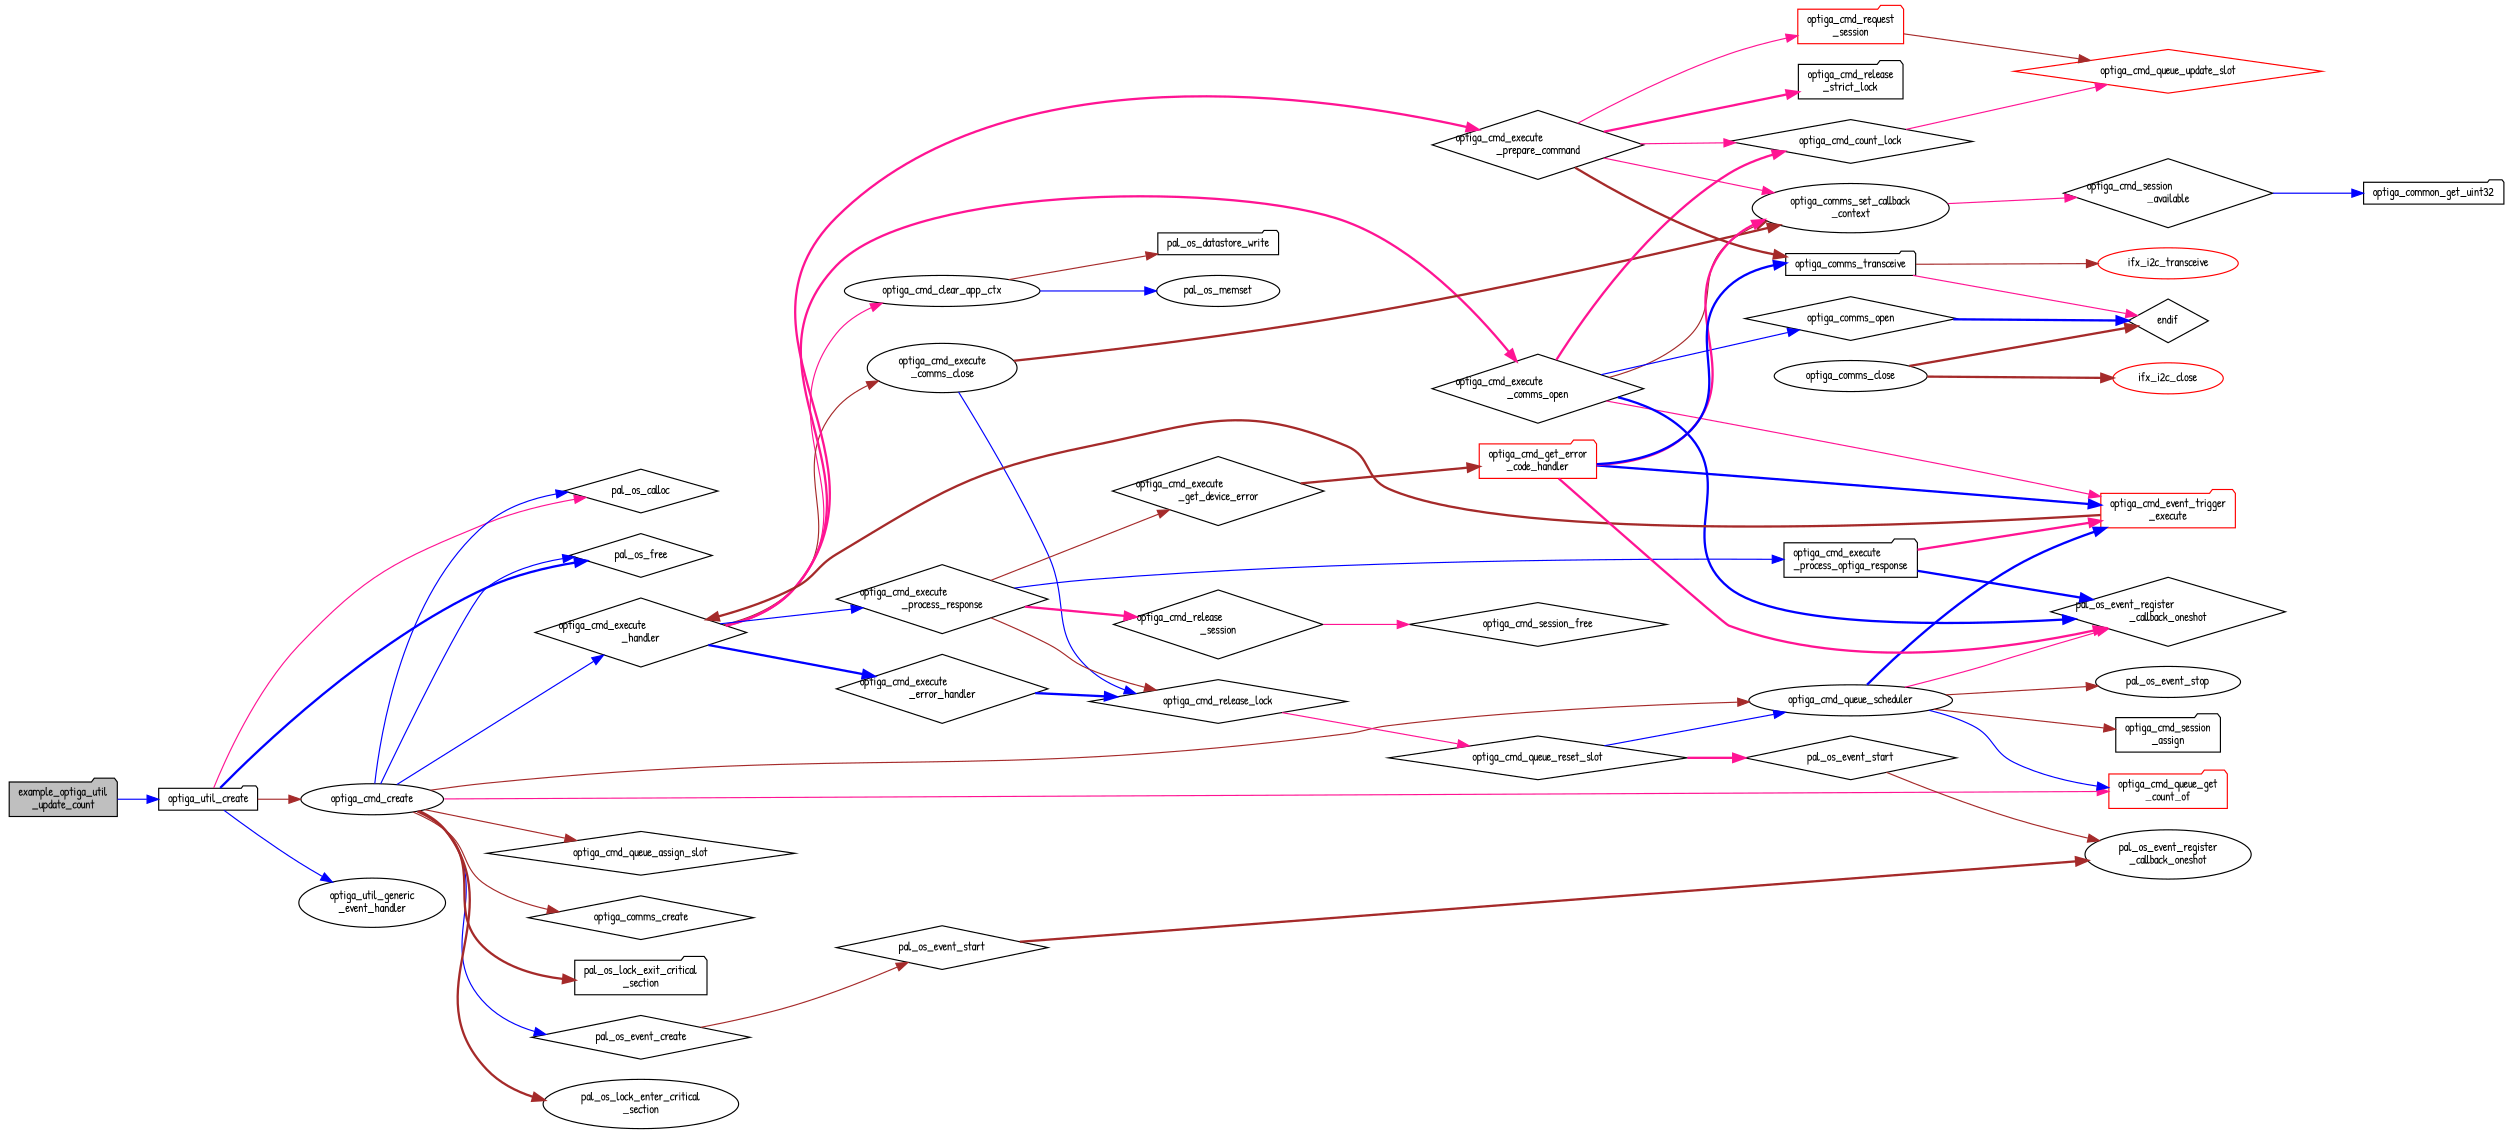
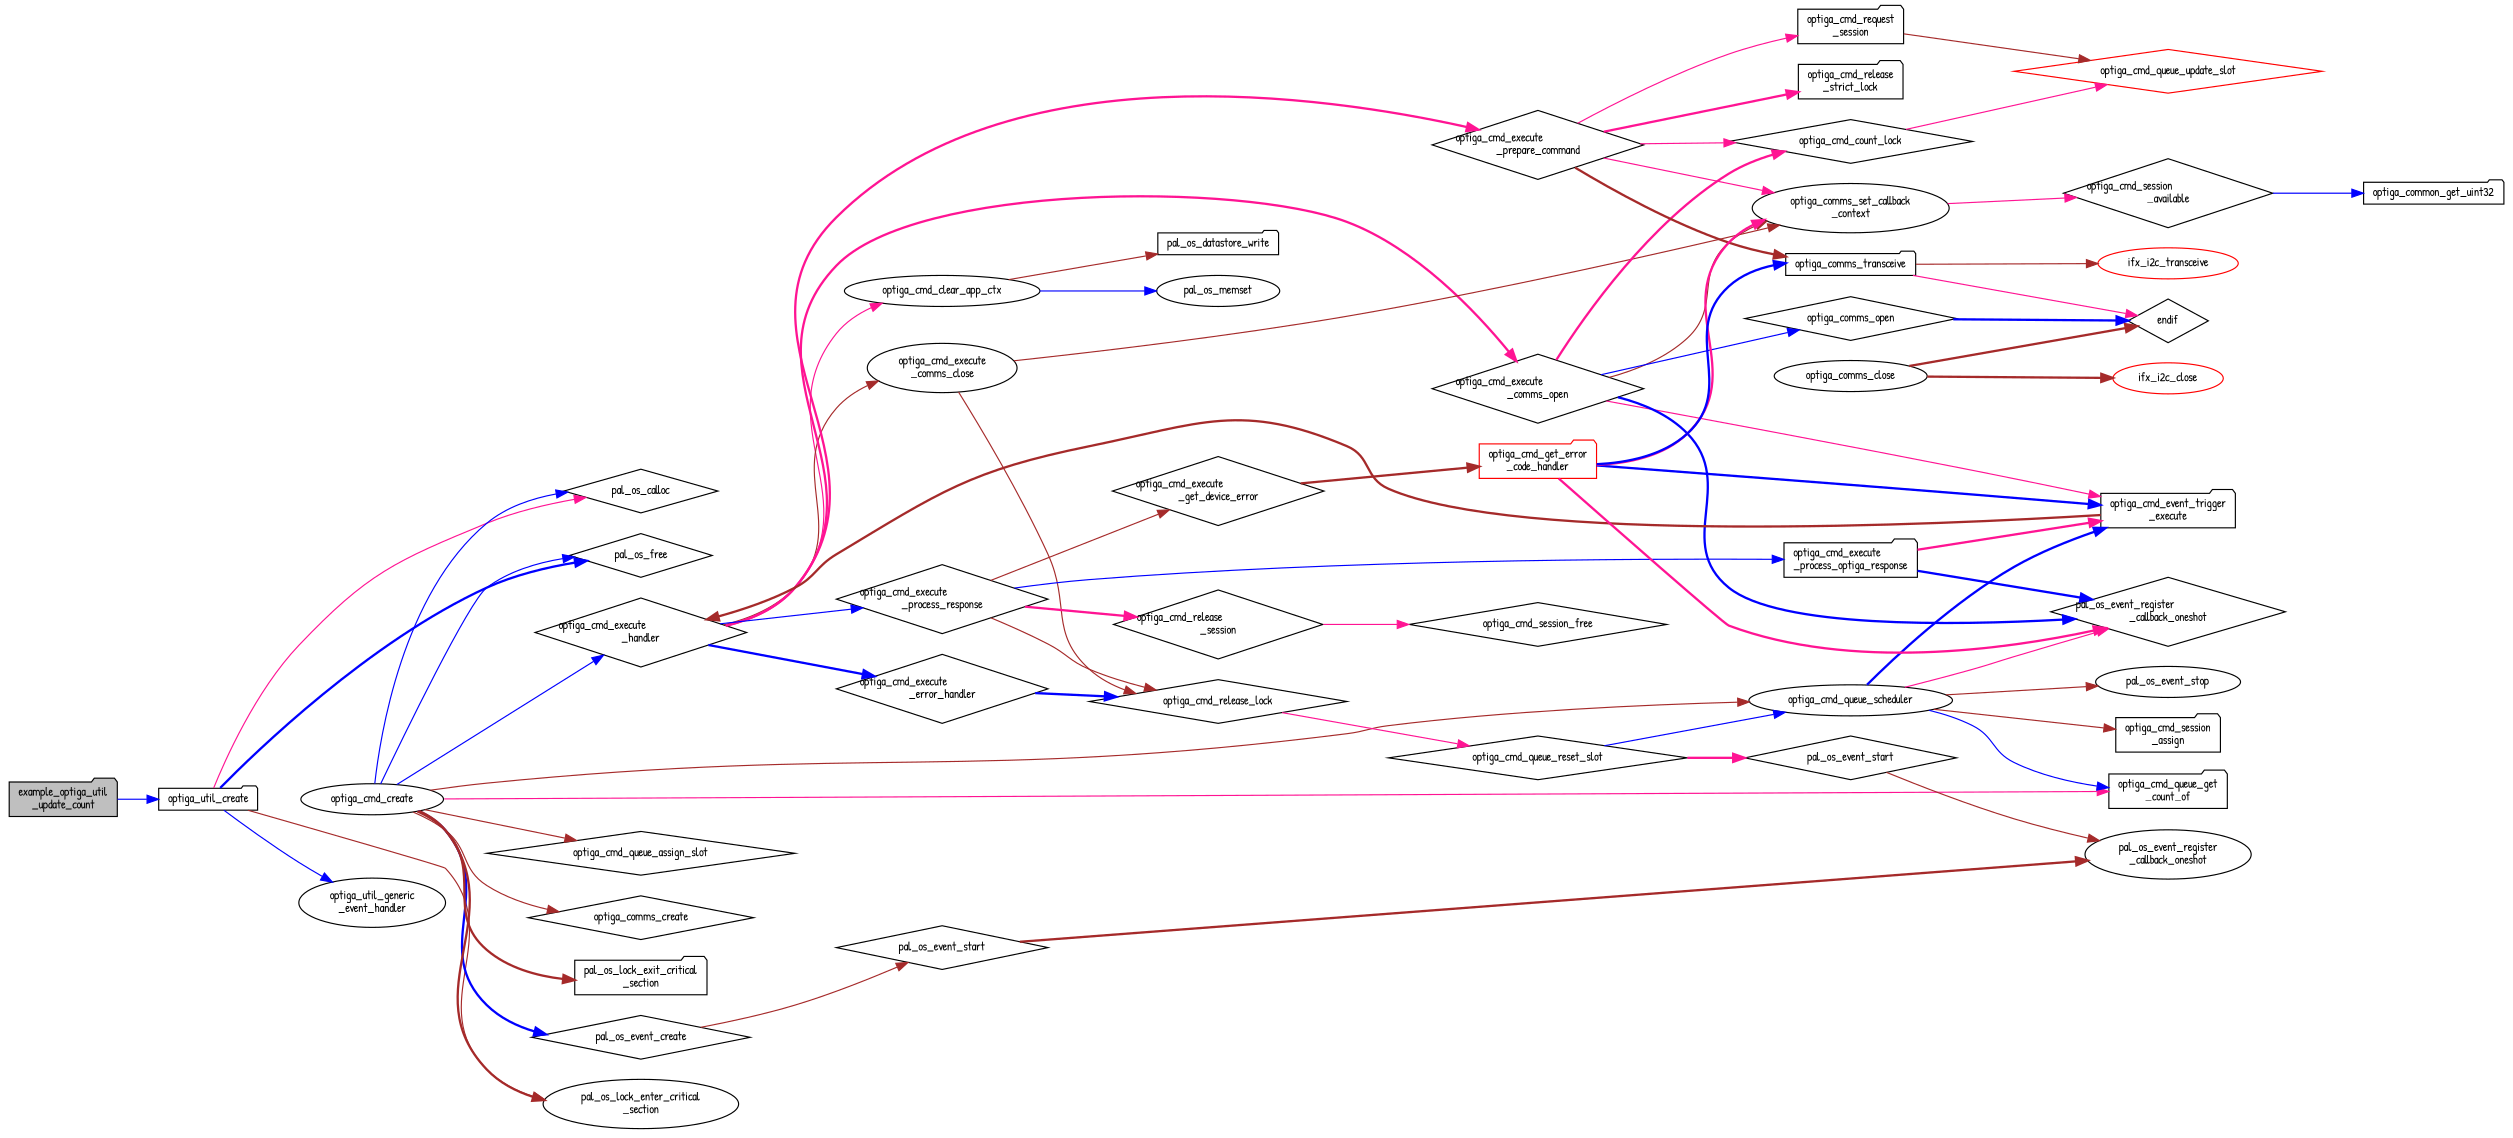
(1851, 26) -> (1851, 26)
(1393, 308) -> (1393, 308)
(2168, 511) -> (2168, 511)
(1044, 546) -> (1044, 546)
(2168, 791) -> (2168, 791)
(273, 799) -> (456, 884)
(468, 977) -> (470, 983)
